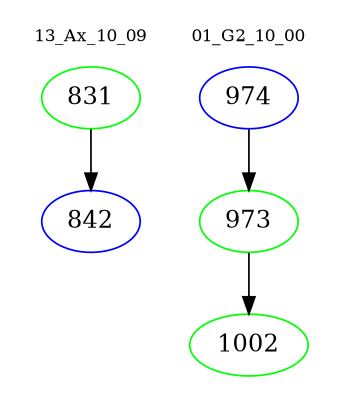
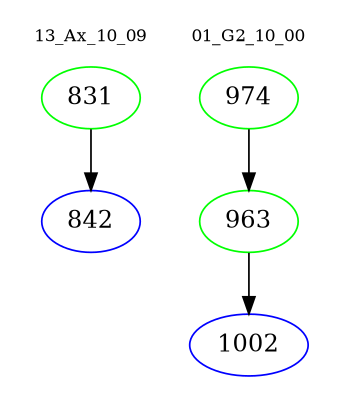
(249, 98) -> (249, 98)
(249, 221) -> (249, 221)
(249, 345) -> (249, 345)
